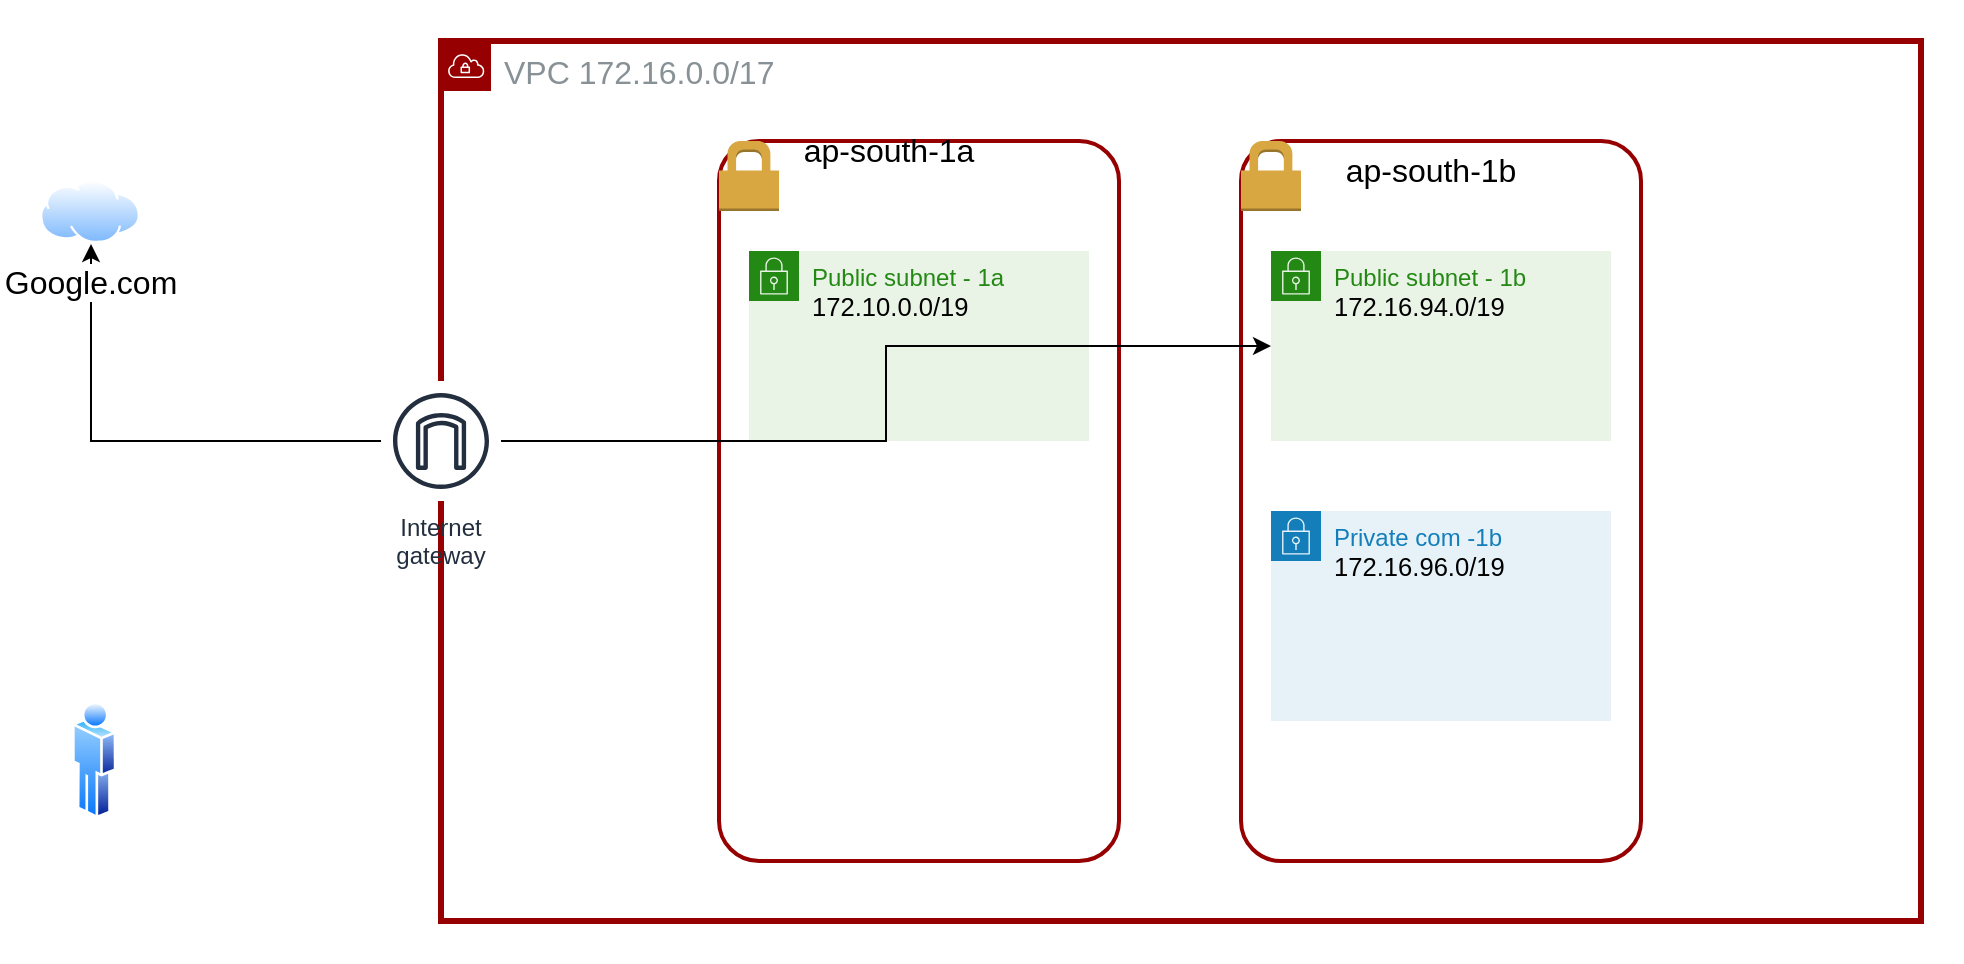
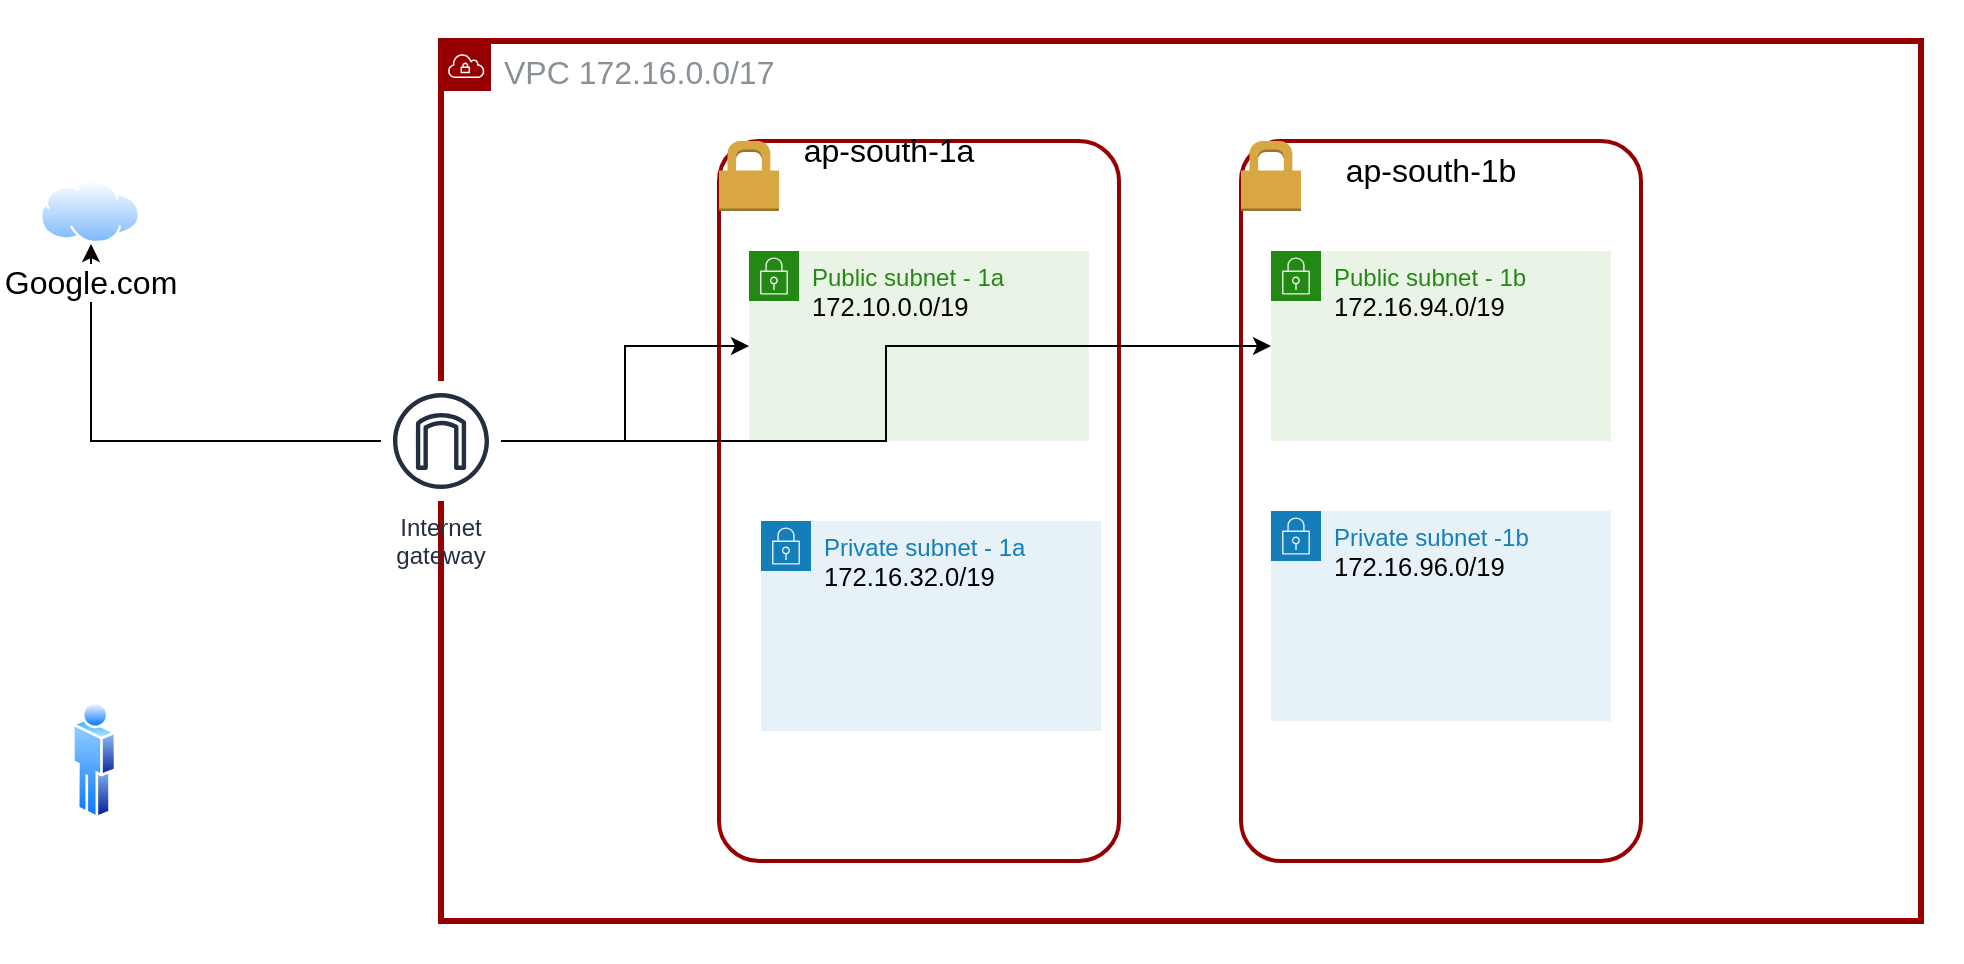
none -> (634, 346)
(1426, 554) -> (1447, 554)
none -> (931, 626)
